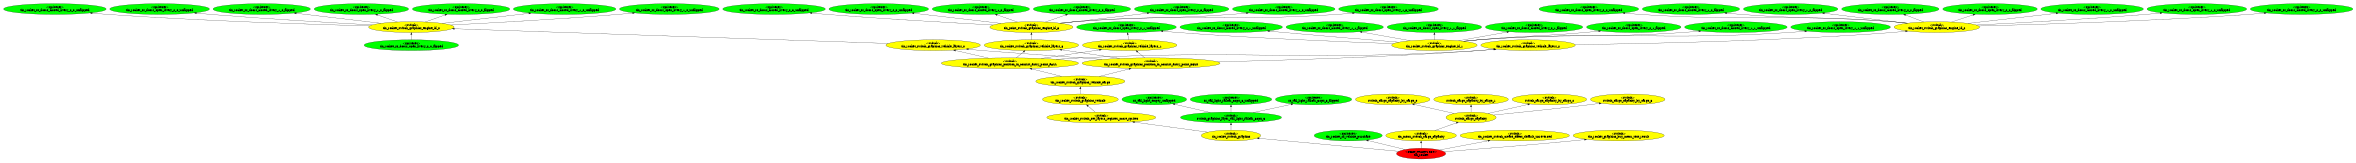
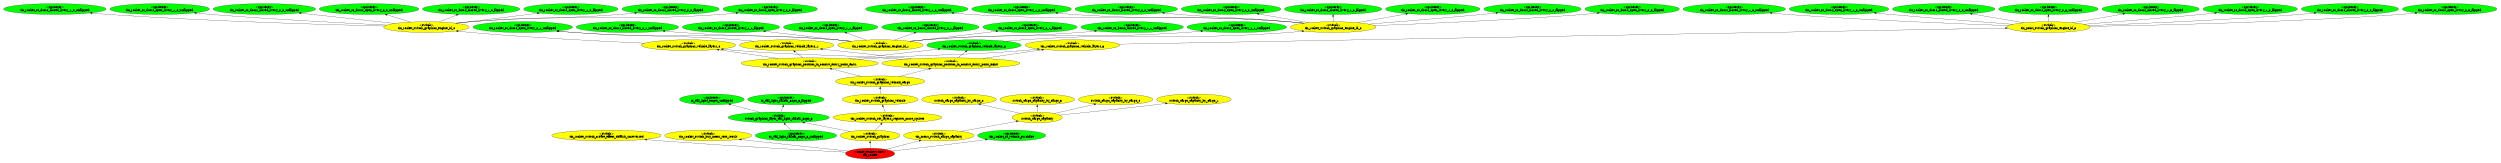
none -> (2250, 9)
(411, 37) -> (596, 18)
(1528, 45) -> (974, 45)
(1231, 109) -> (788, 127)
(1619, 136) -> (708, 136)
